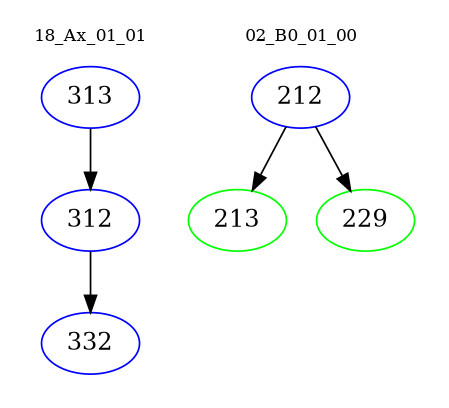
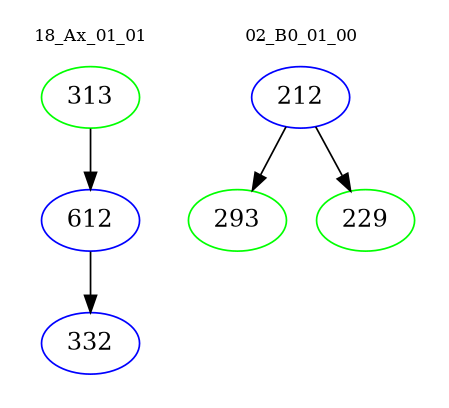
(91, 97) -> (91, 97)
(91, 220) -> (91, 220)
(237, 220) -> (237, 220)
